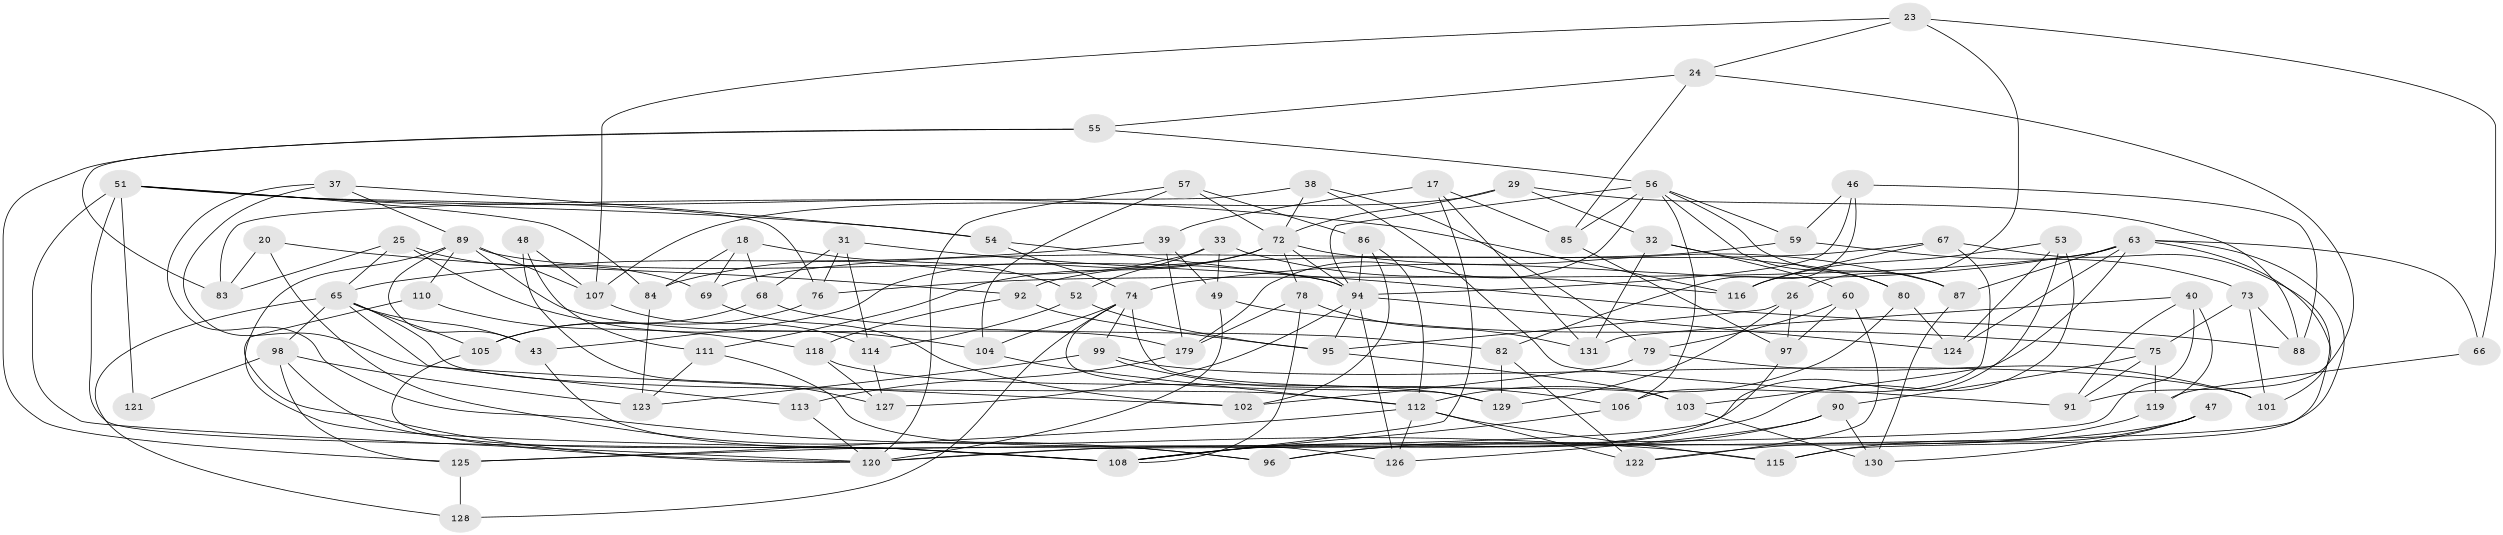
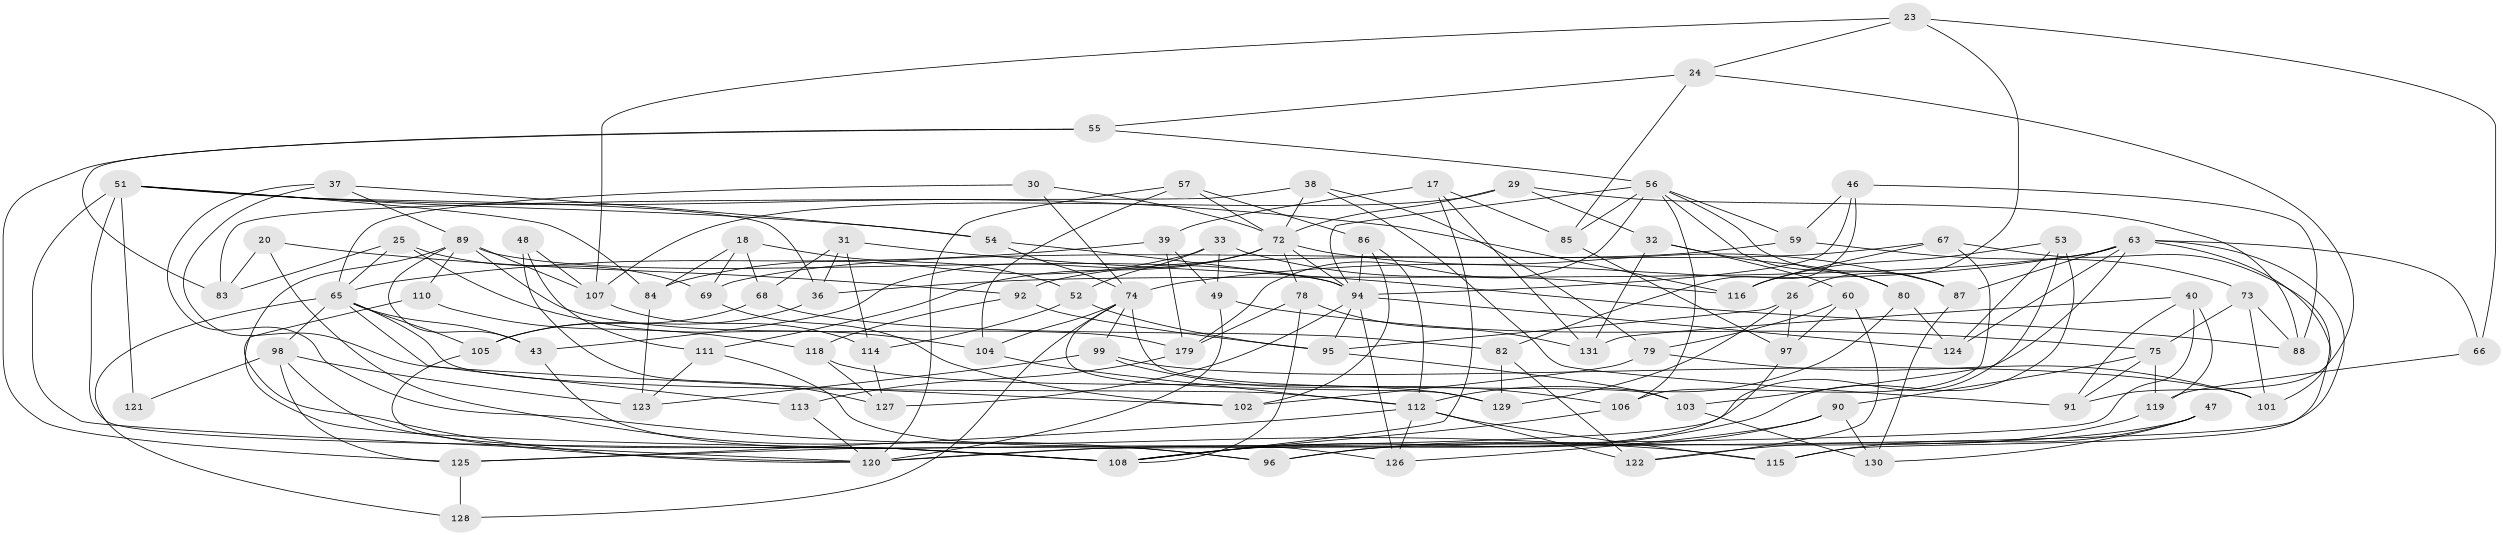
none -> (1034, 184)
(818, 296) -> (818, 296)
